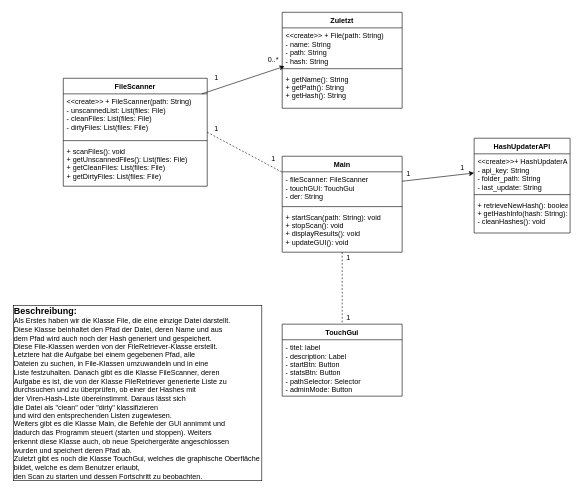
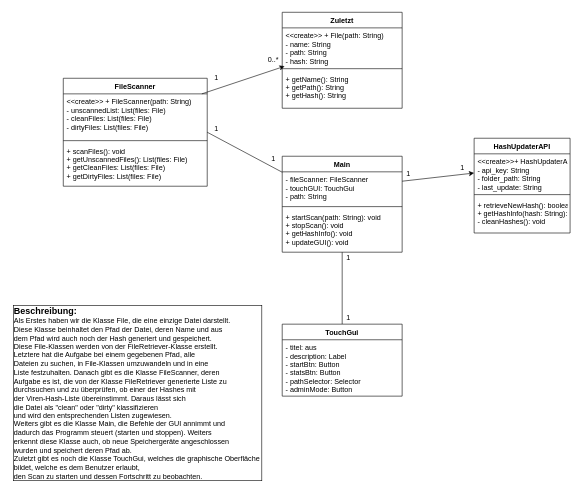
(244, 152) -> (244, 152)
(331, 180) -> (331, 180)
(342, 217) -> (342, 217)
(342, 289) -> (342, 289)
(307, 348) -> (305, 348)
